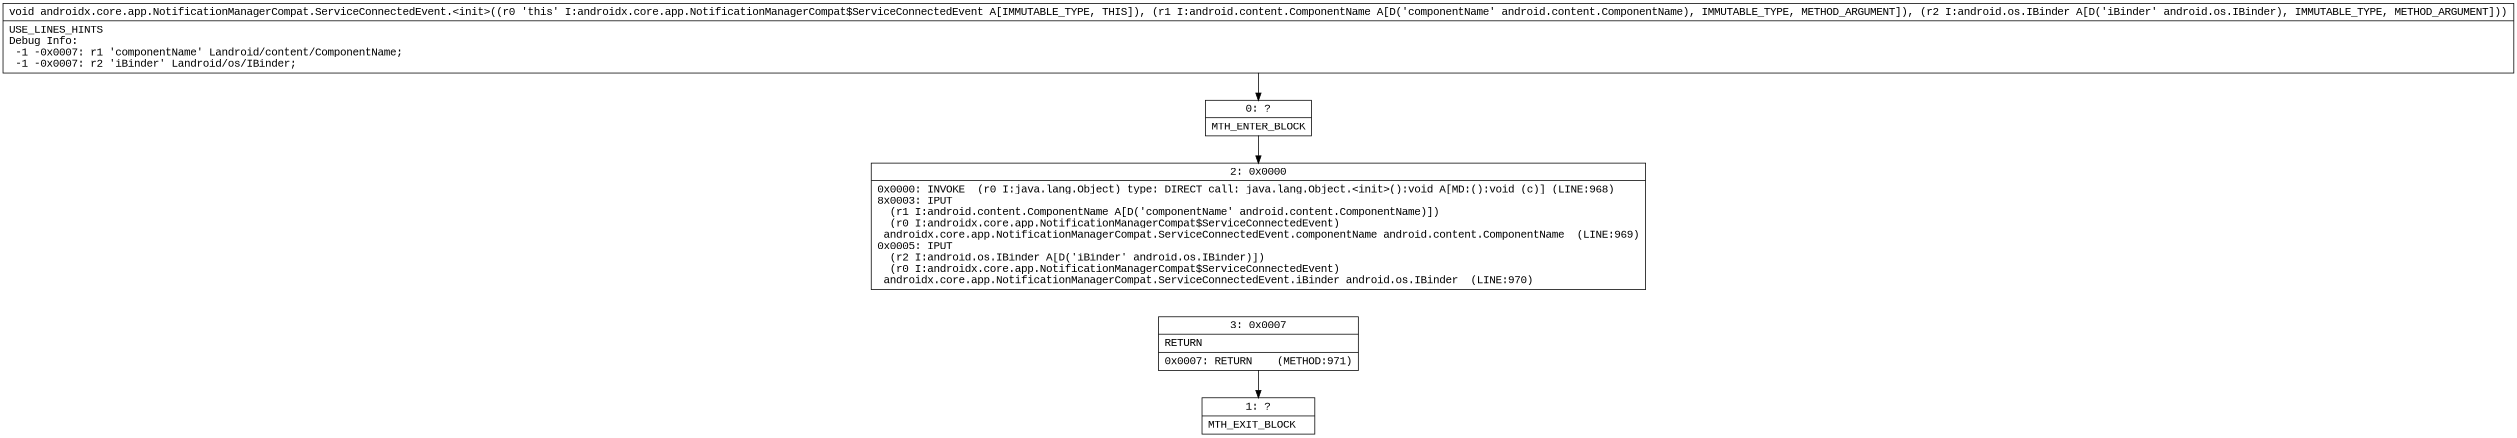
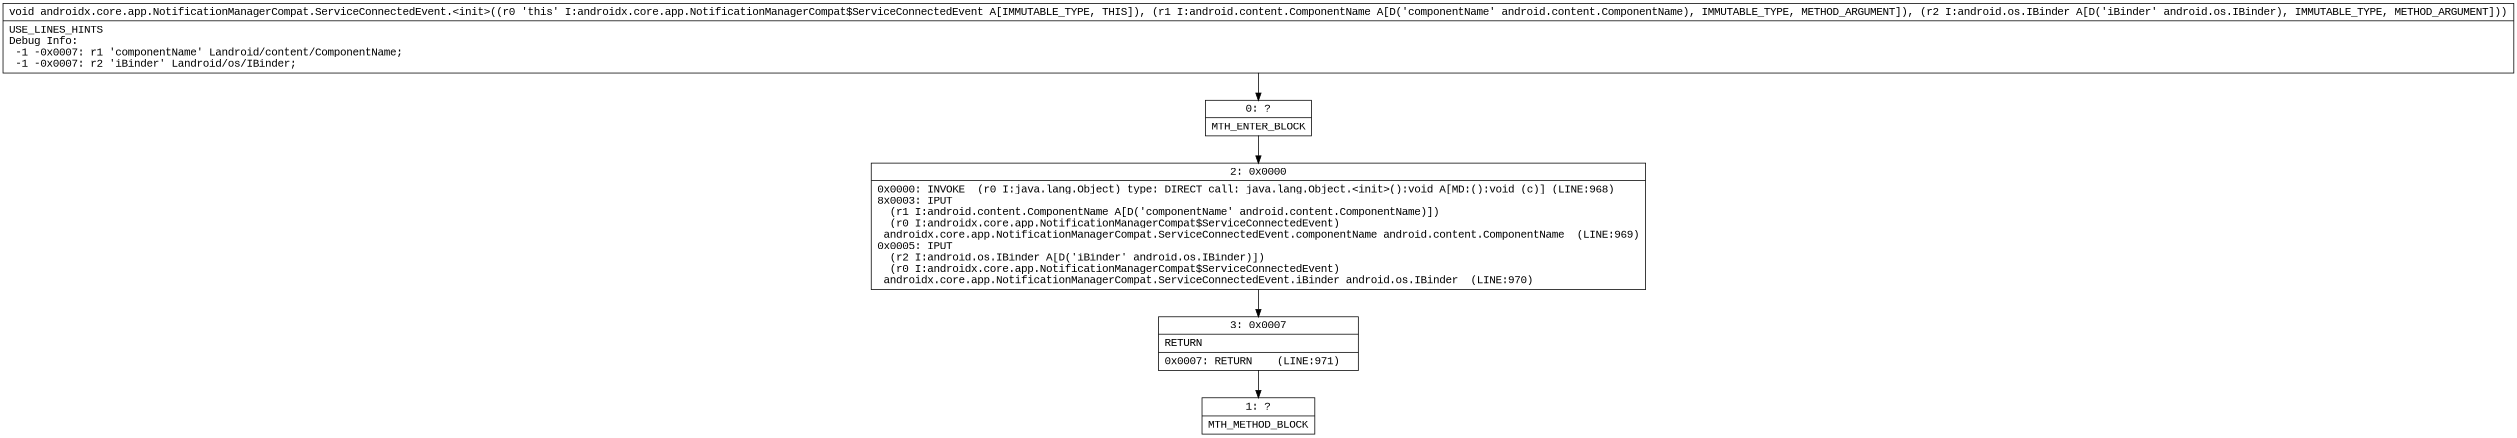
none -> (1258, 299)
(1258, 361) -> (1252, 361)
(1252, 425) -> (1258, 425)
